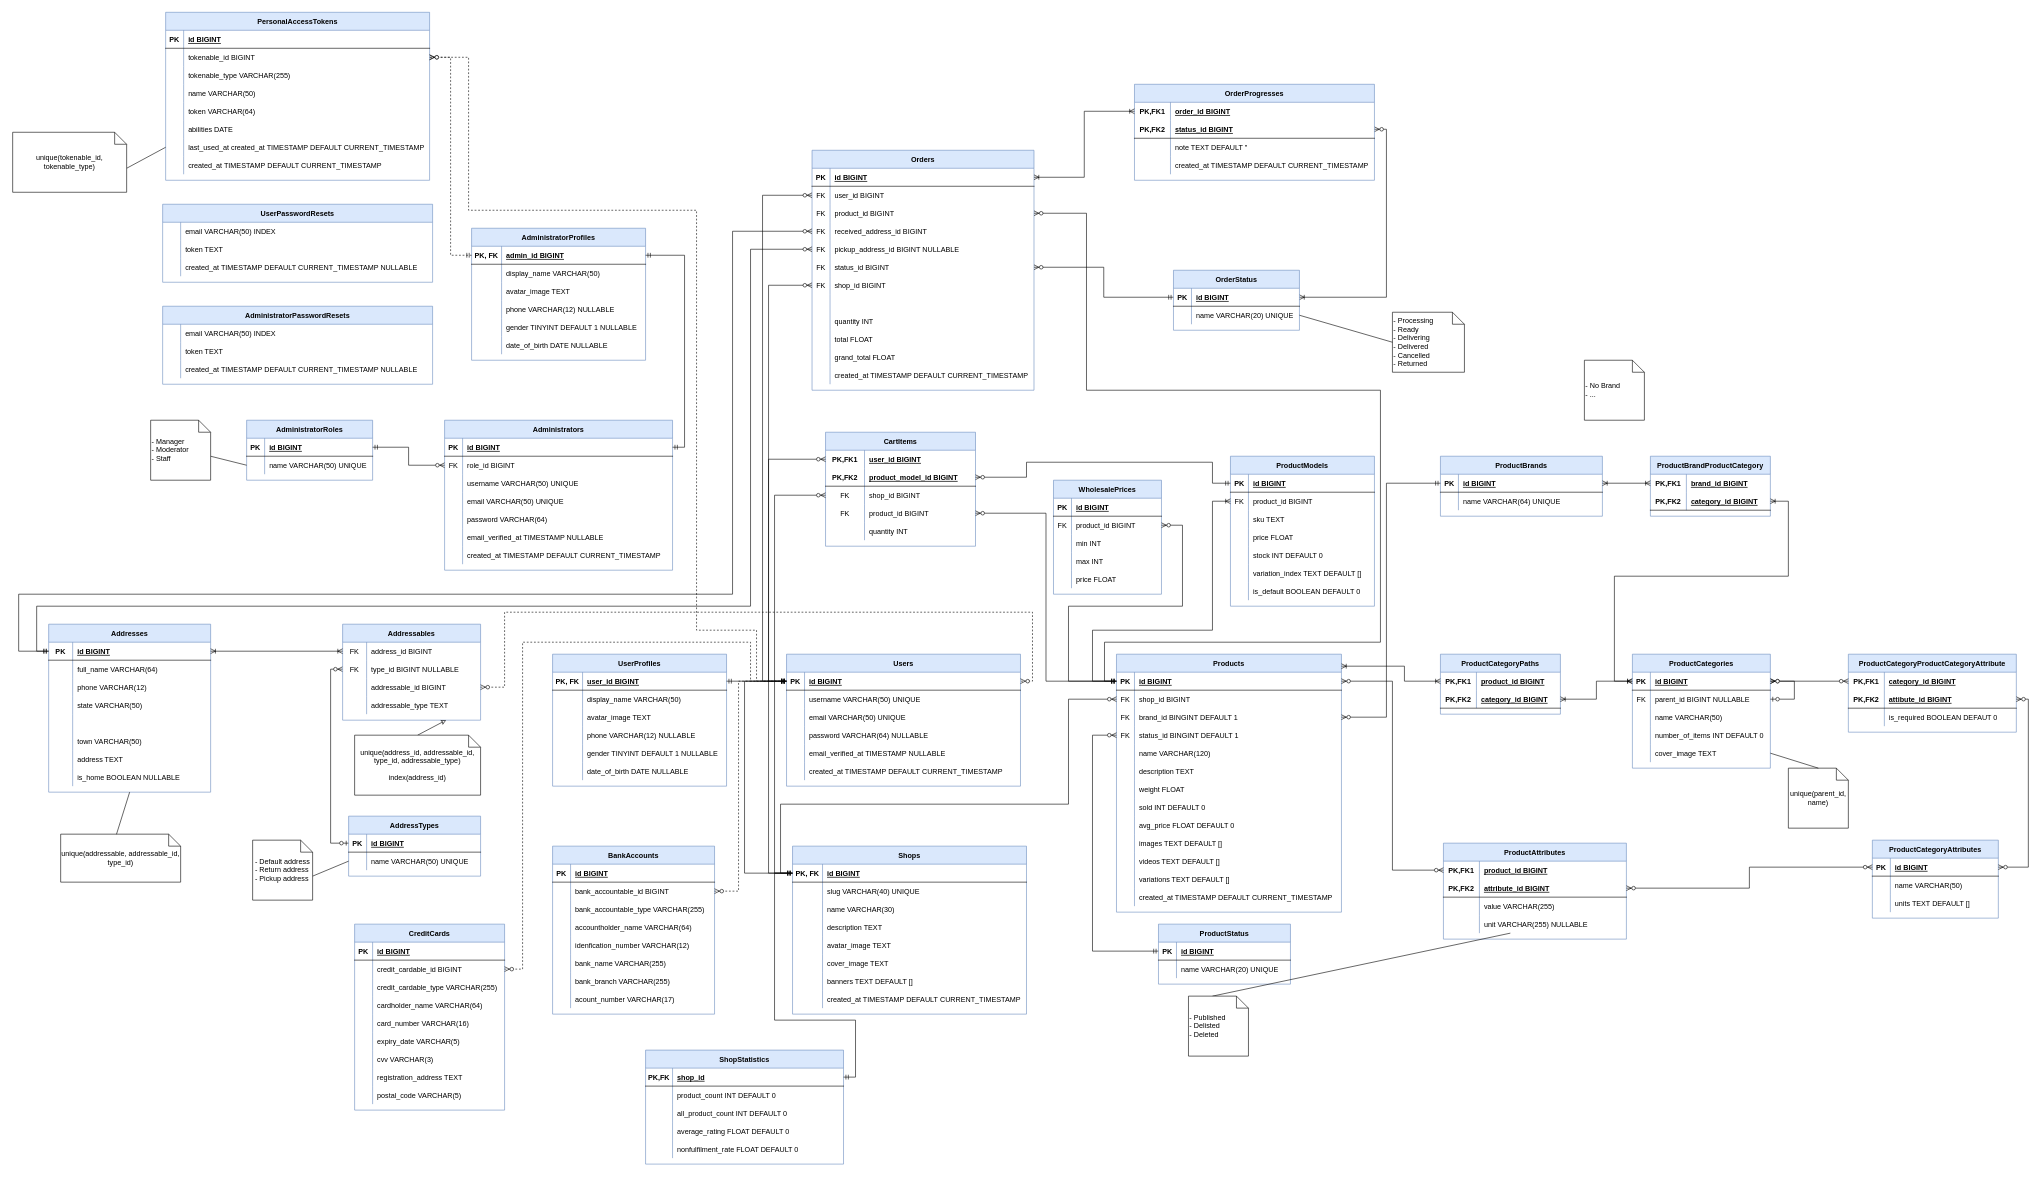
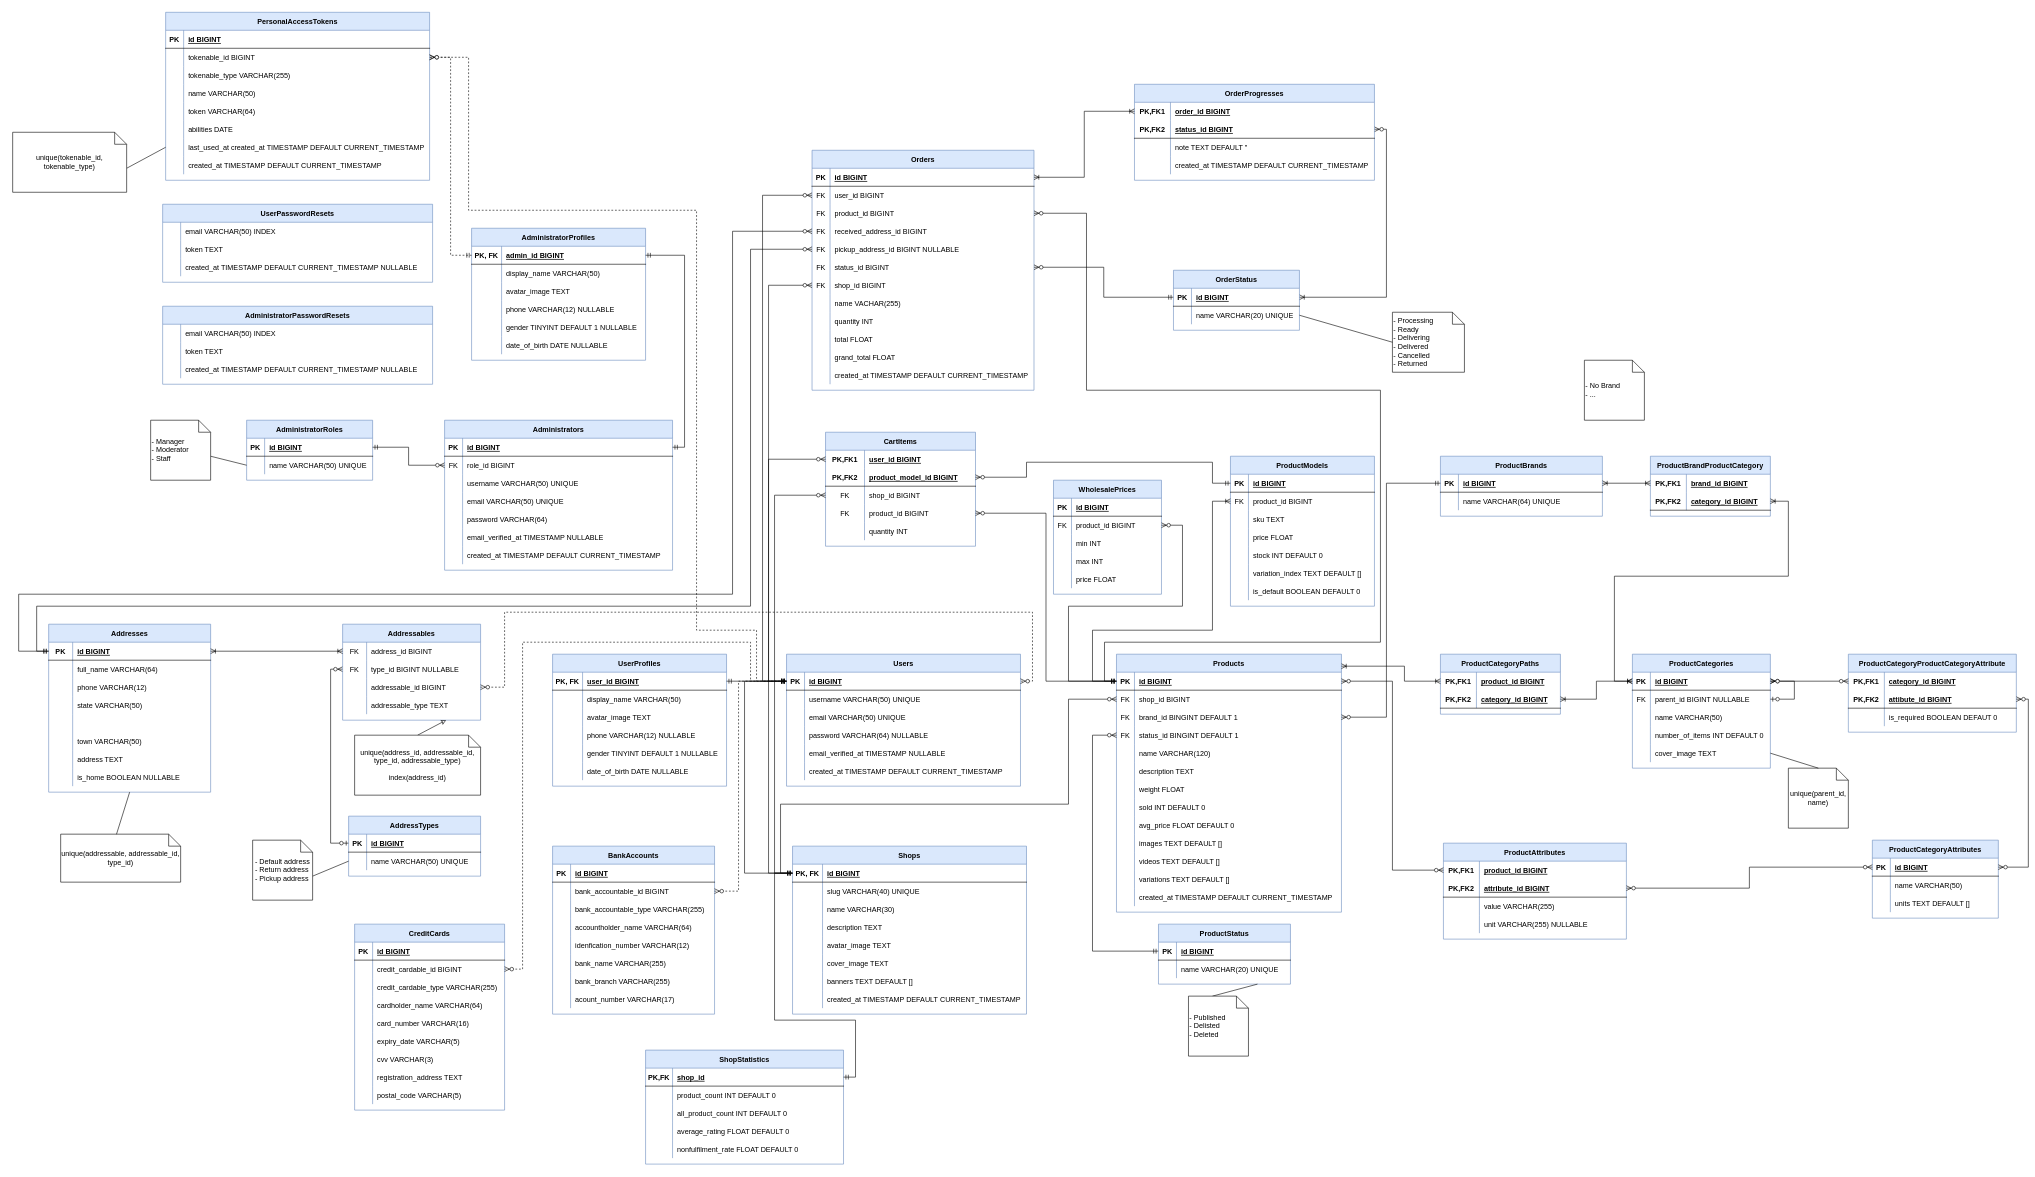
none -> (932, 303)
(1377, 961) -> (1236, 990)
